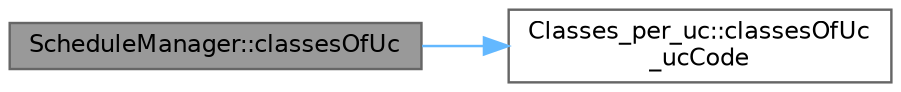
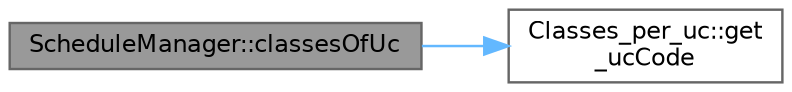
(700, 46) -> (646, 46)
